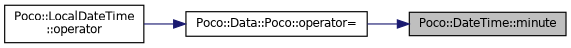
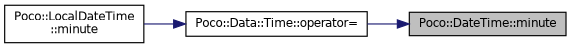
(74, 24) -> (74, 24)
(277, 24) -> (277, 24)
